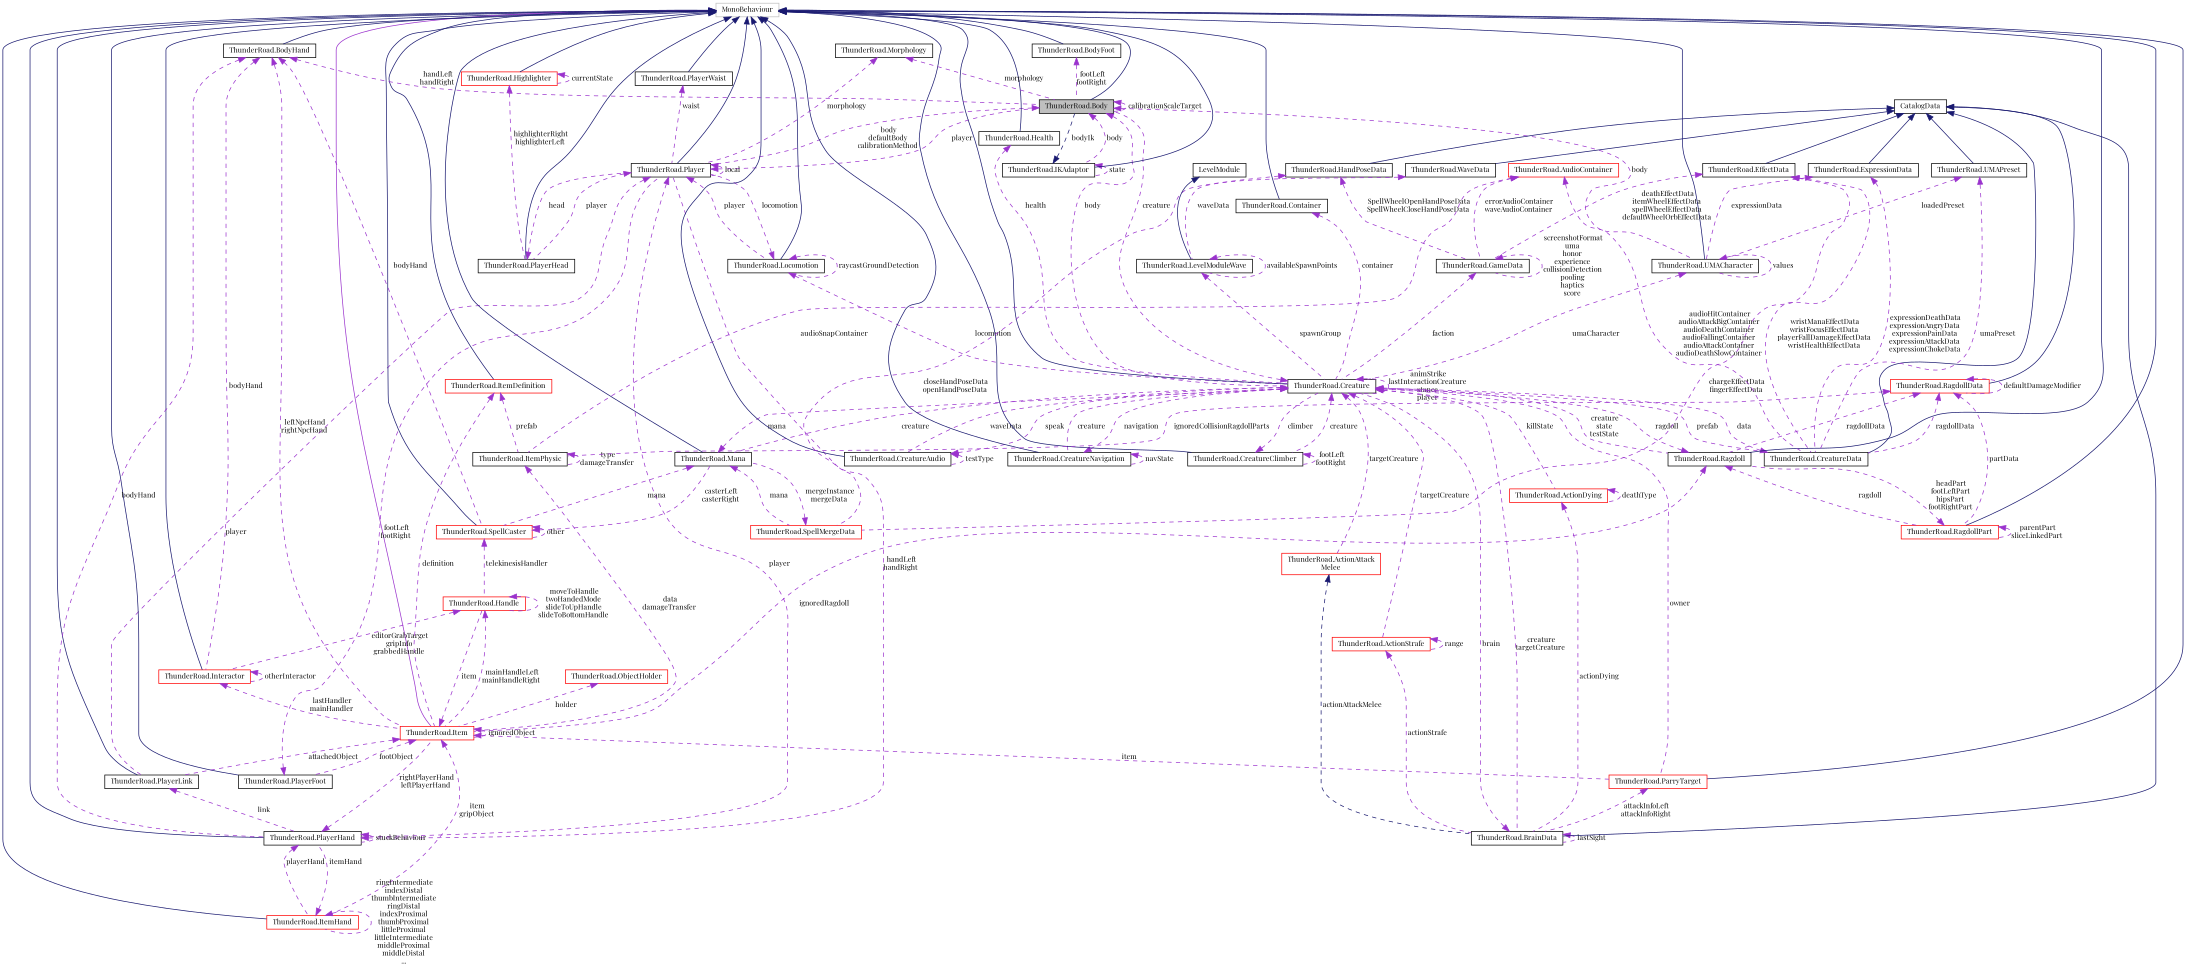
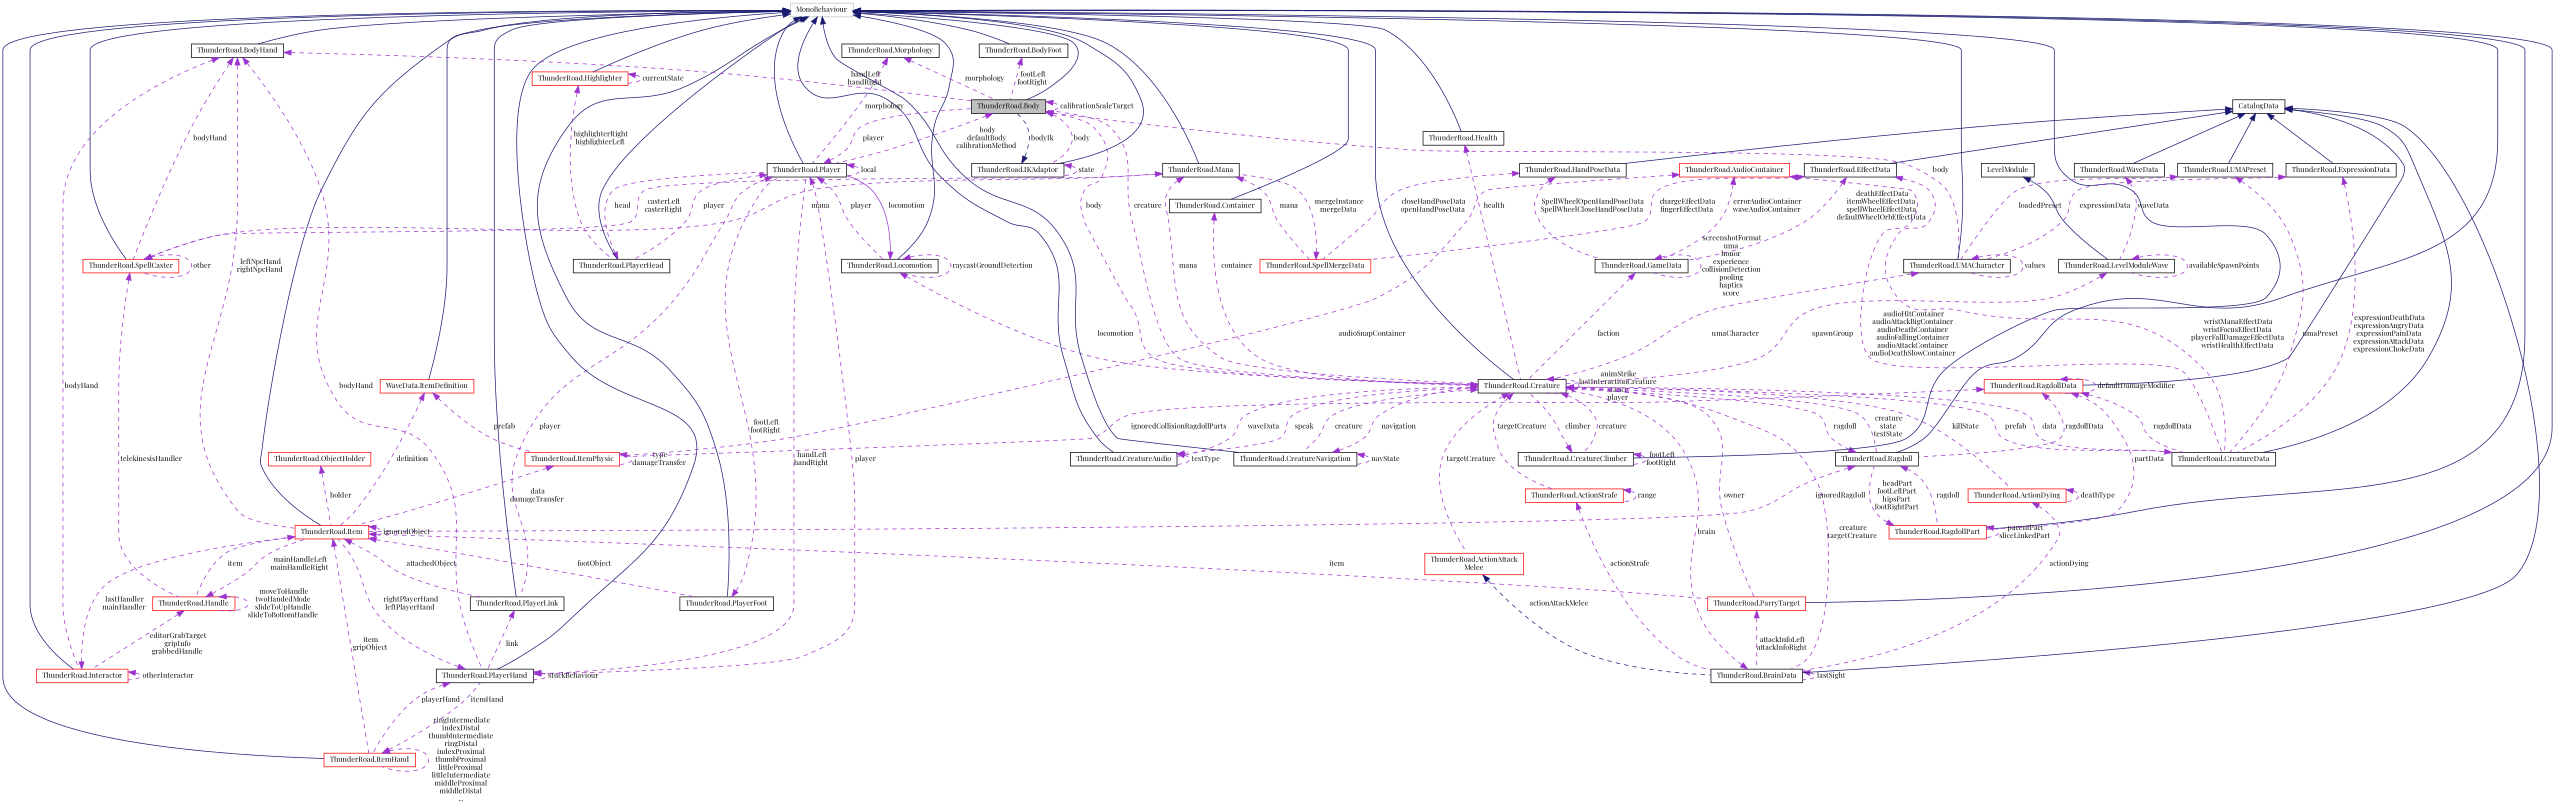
(684, 79) -> none
(752, 203) -> (882, 205)
(337, 204) -> (363, 117)
(499, 386) -> (427, 386)
(936, 410) -> none
(520, 459) -> (572, 459)
